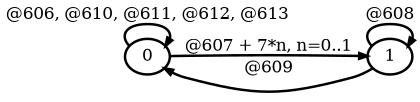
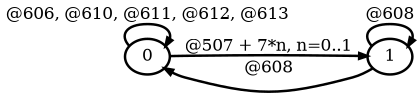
(269, 47) -> (269, 47)
(269, 68) -> (269, 68)
